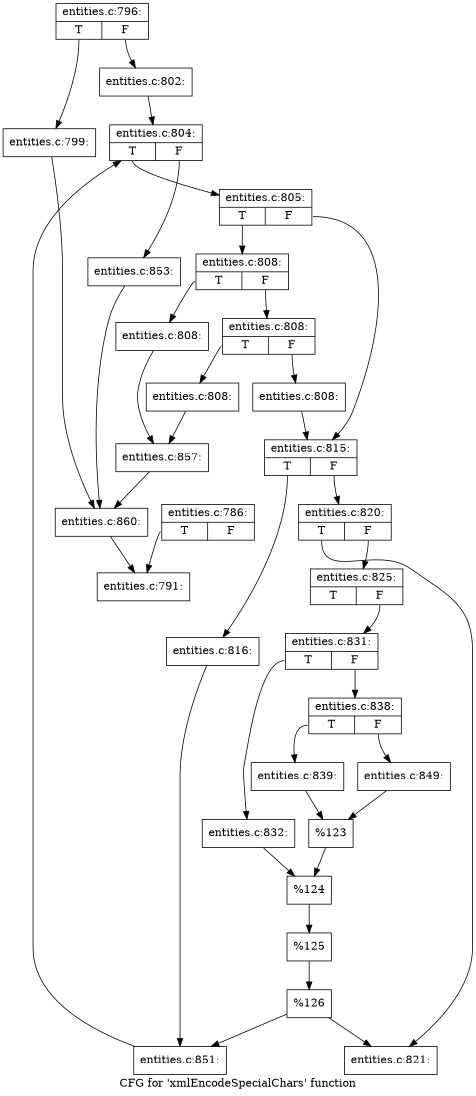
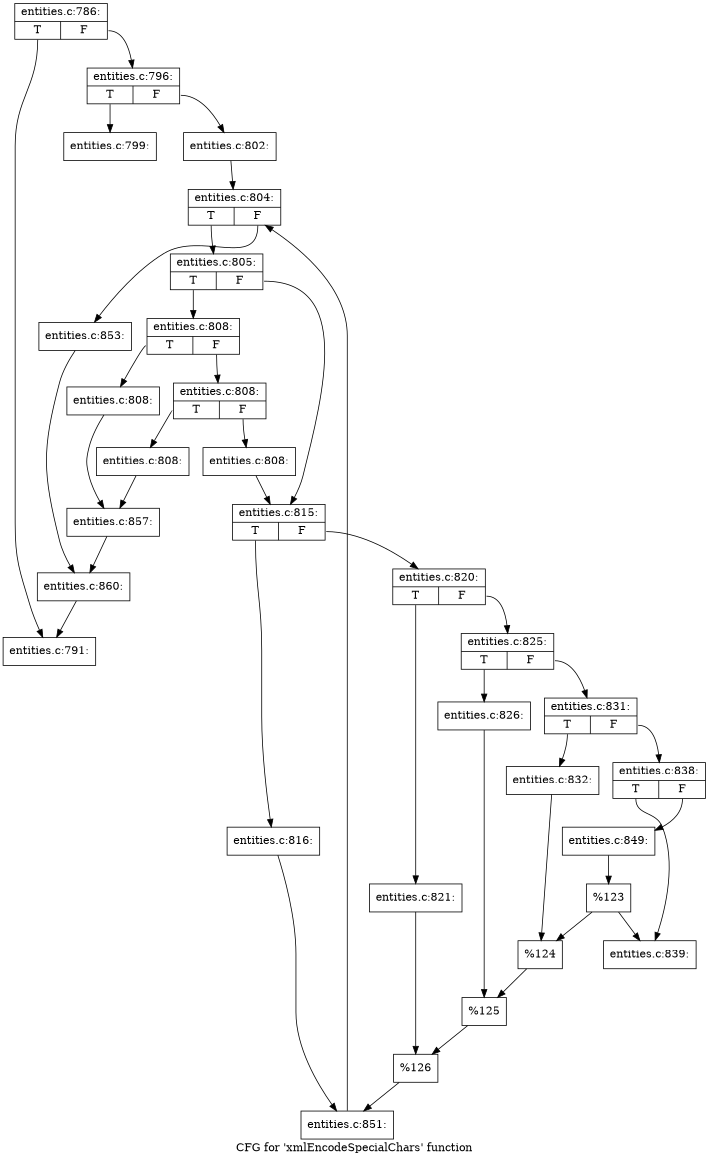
none -> (125, 41)
(63, 331) -> none
none -> (484, 716)
(312, 802) -> (627, 923)
(347, 1030) -> (416, 979)
